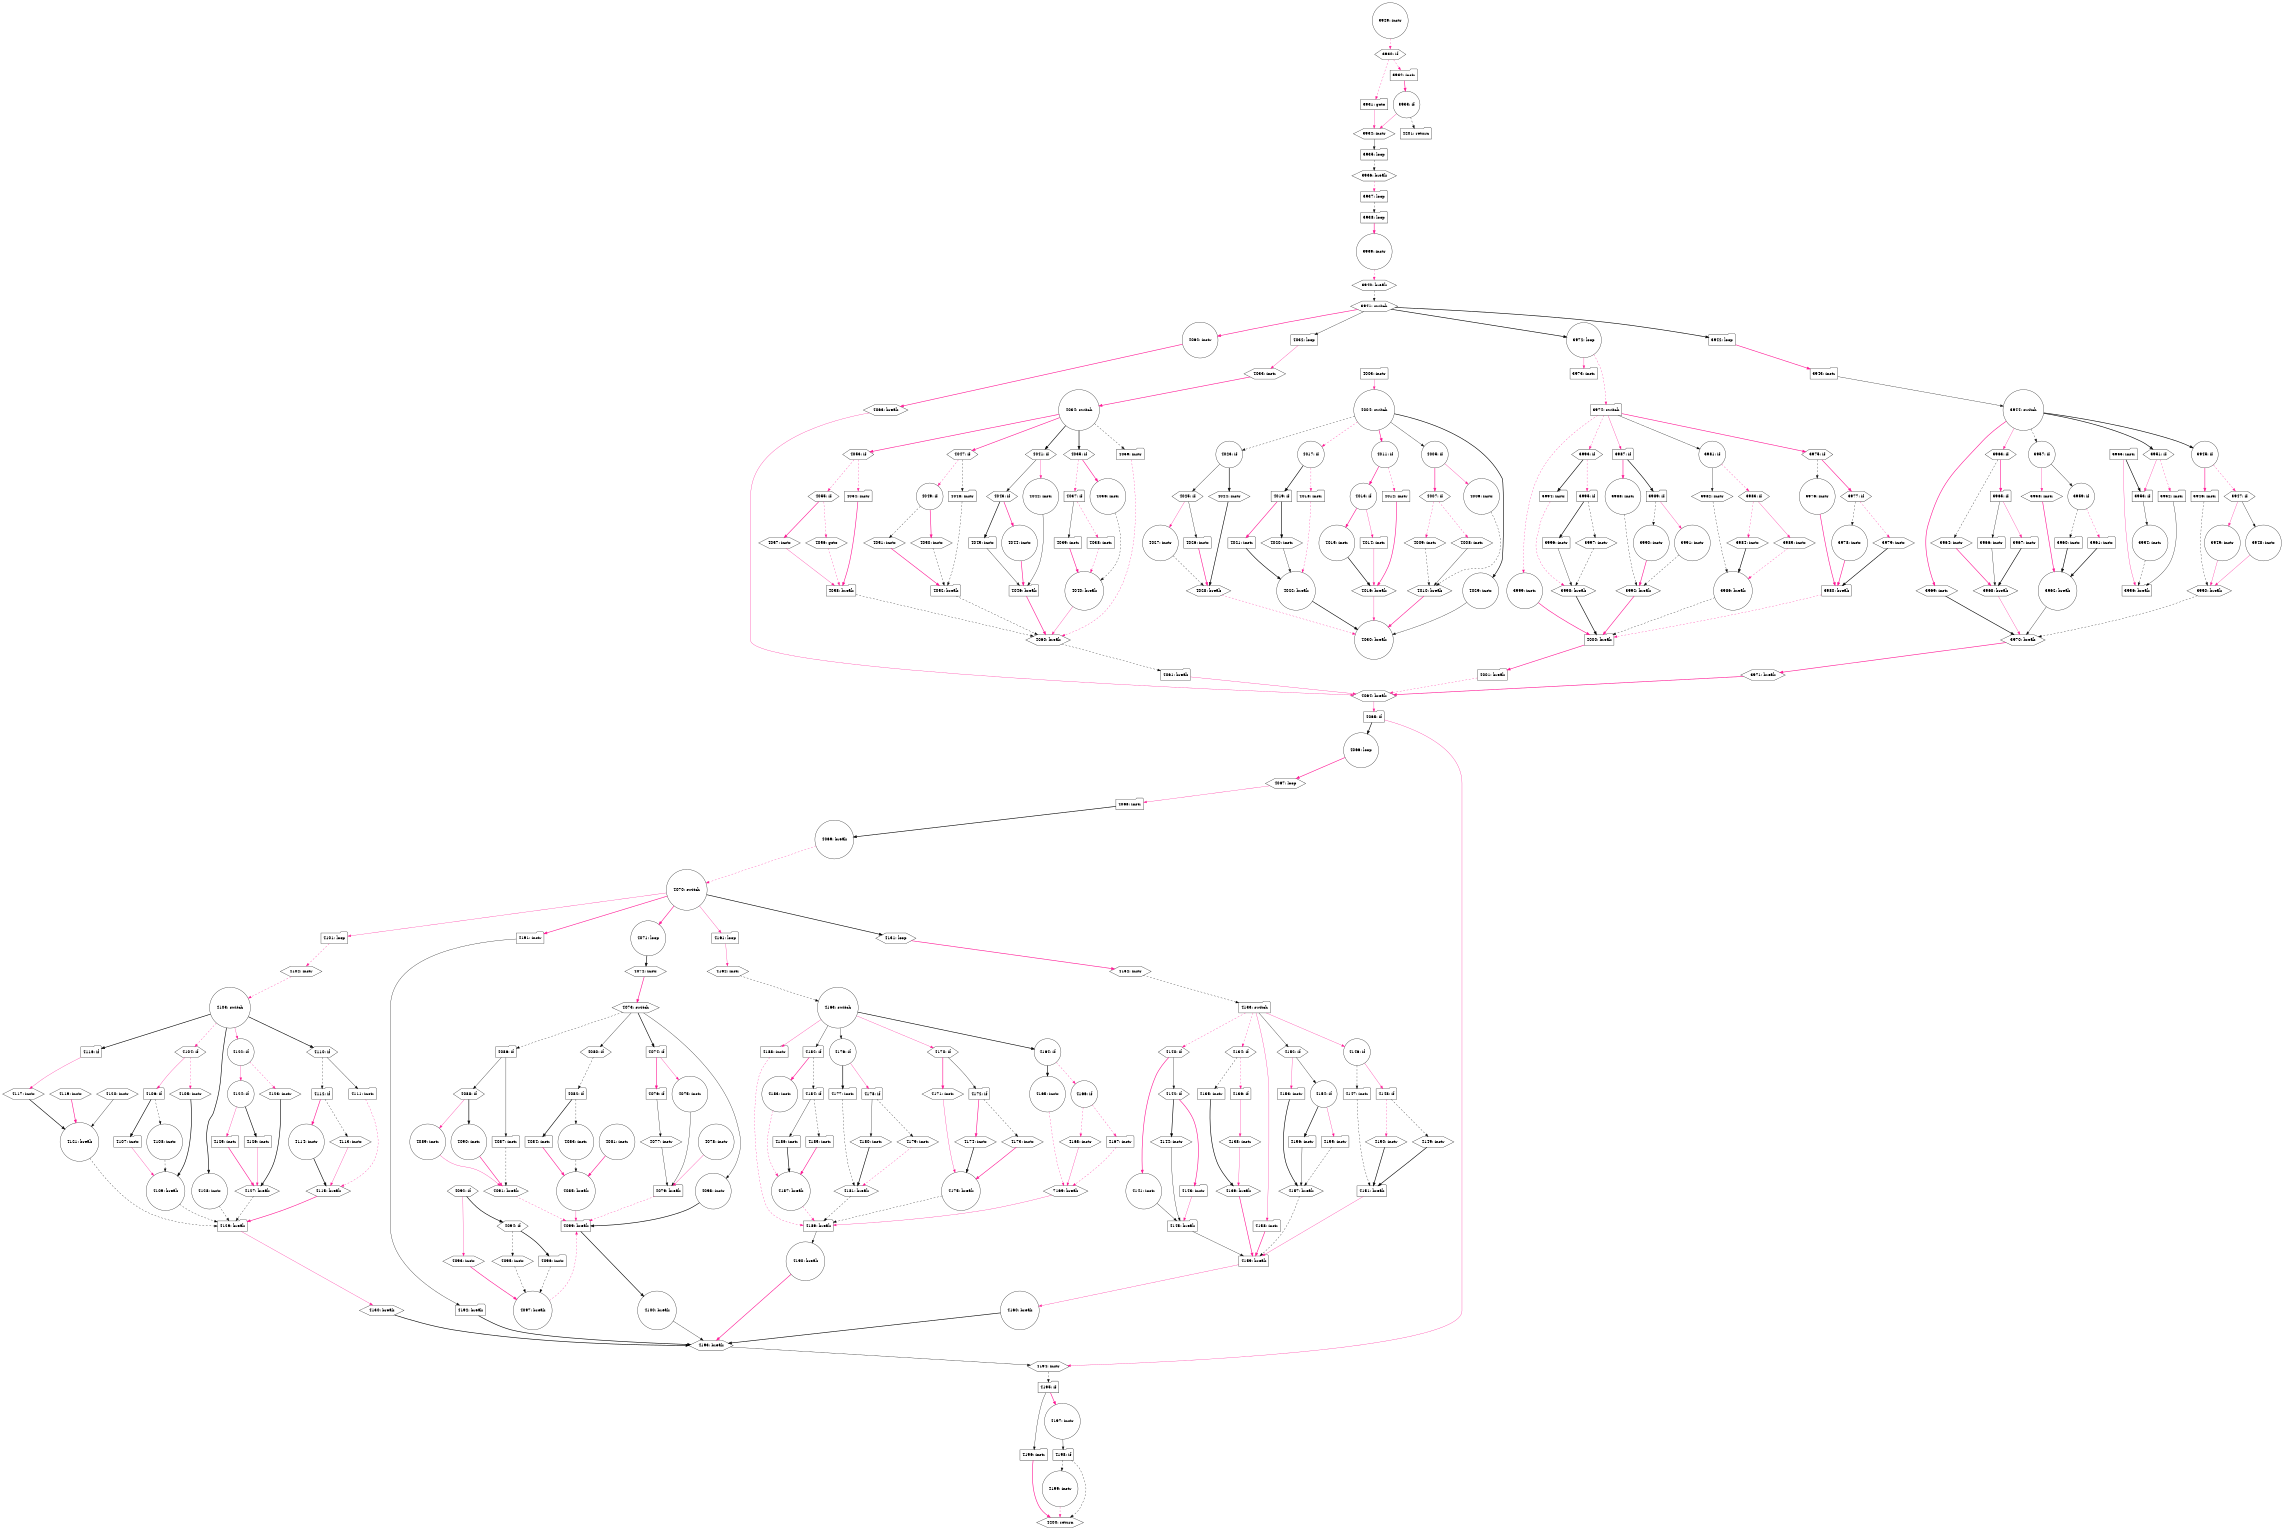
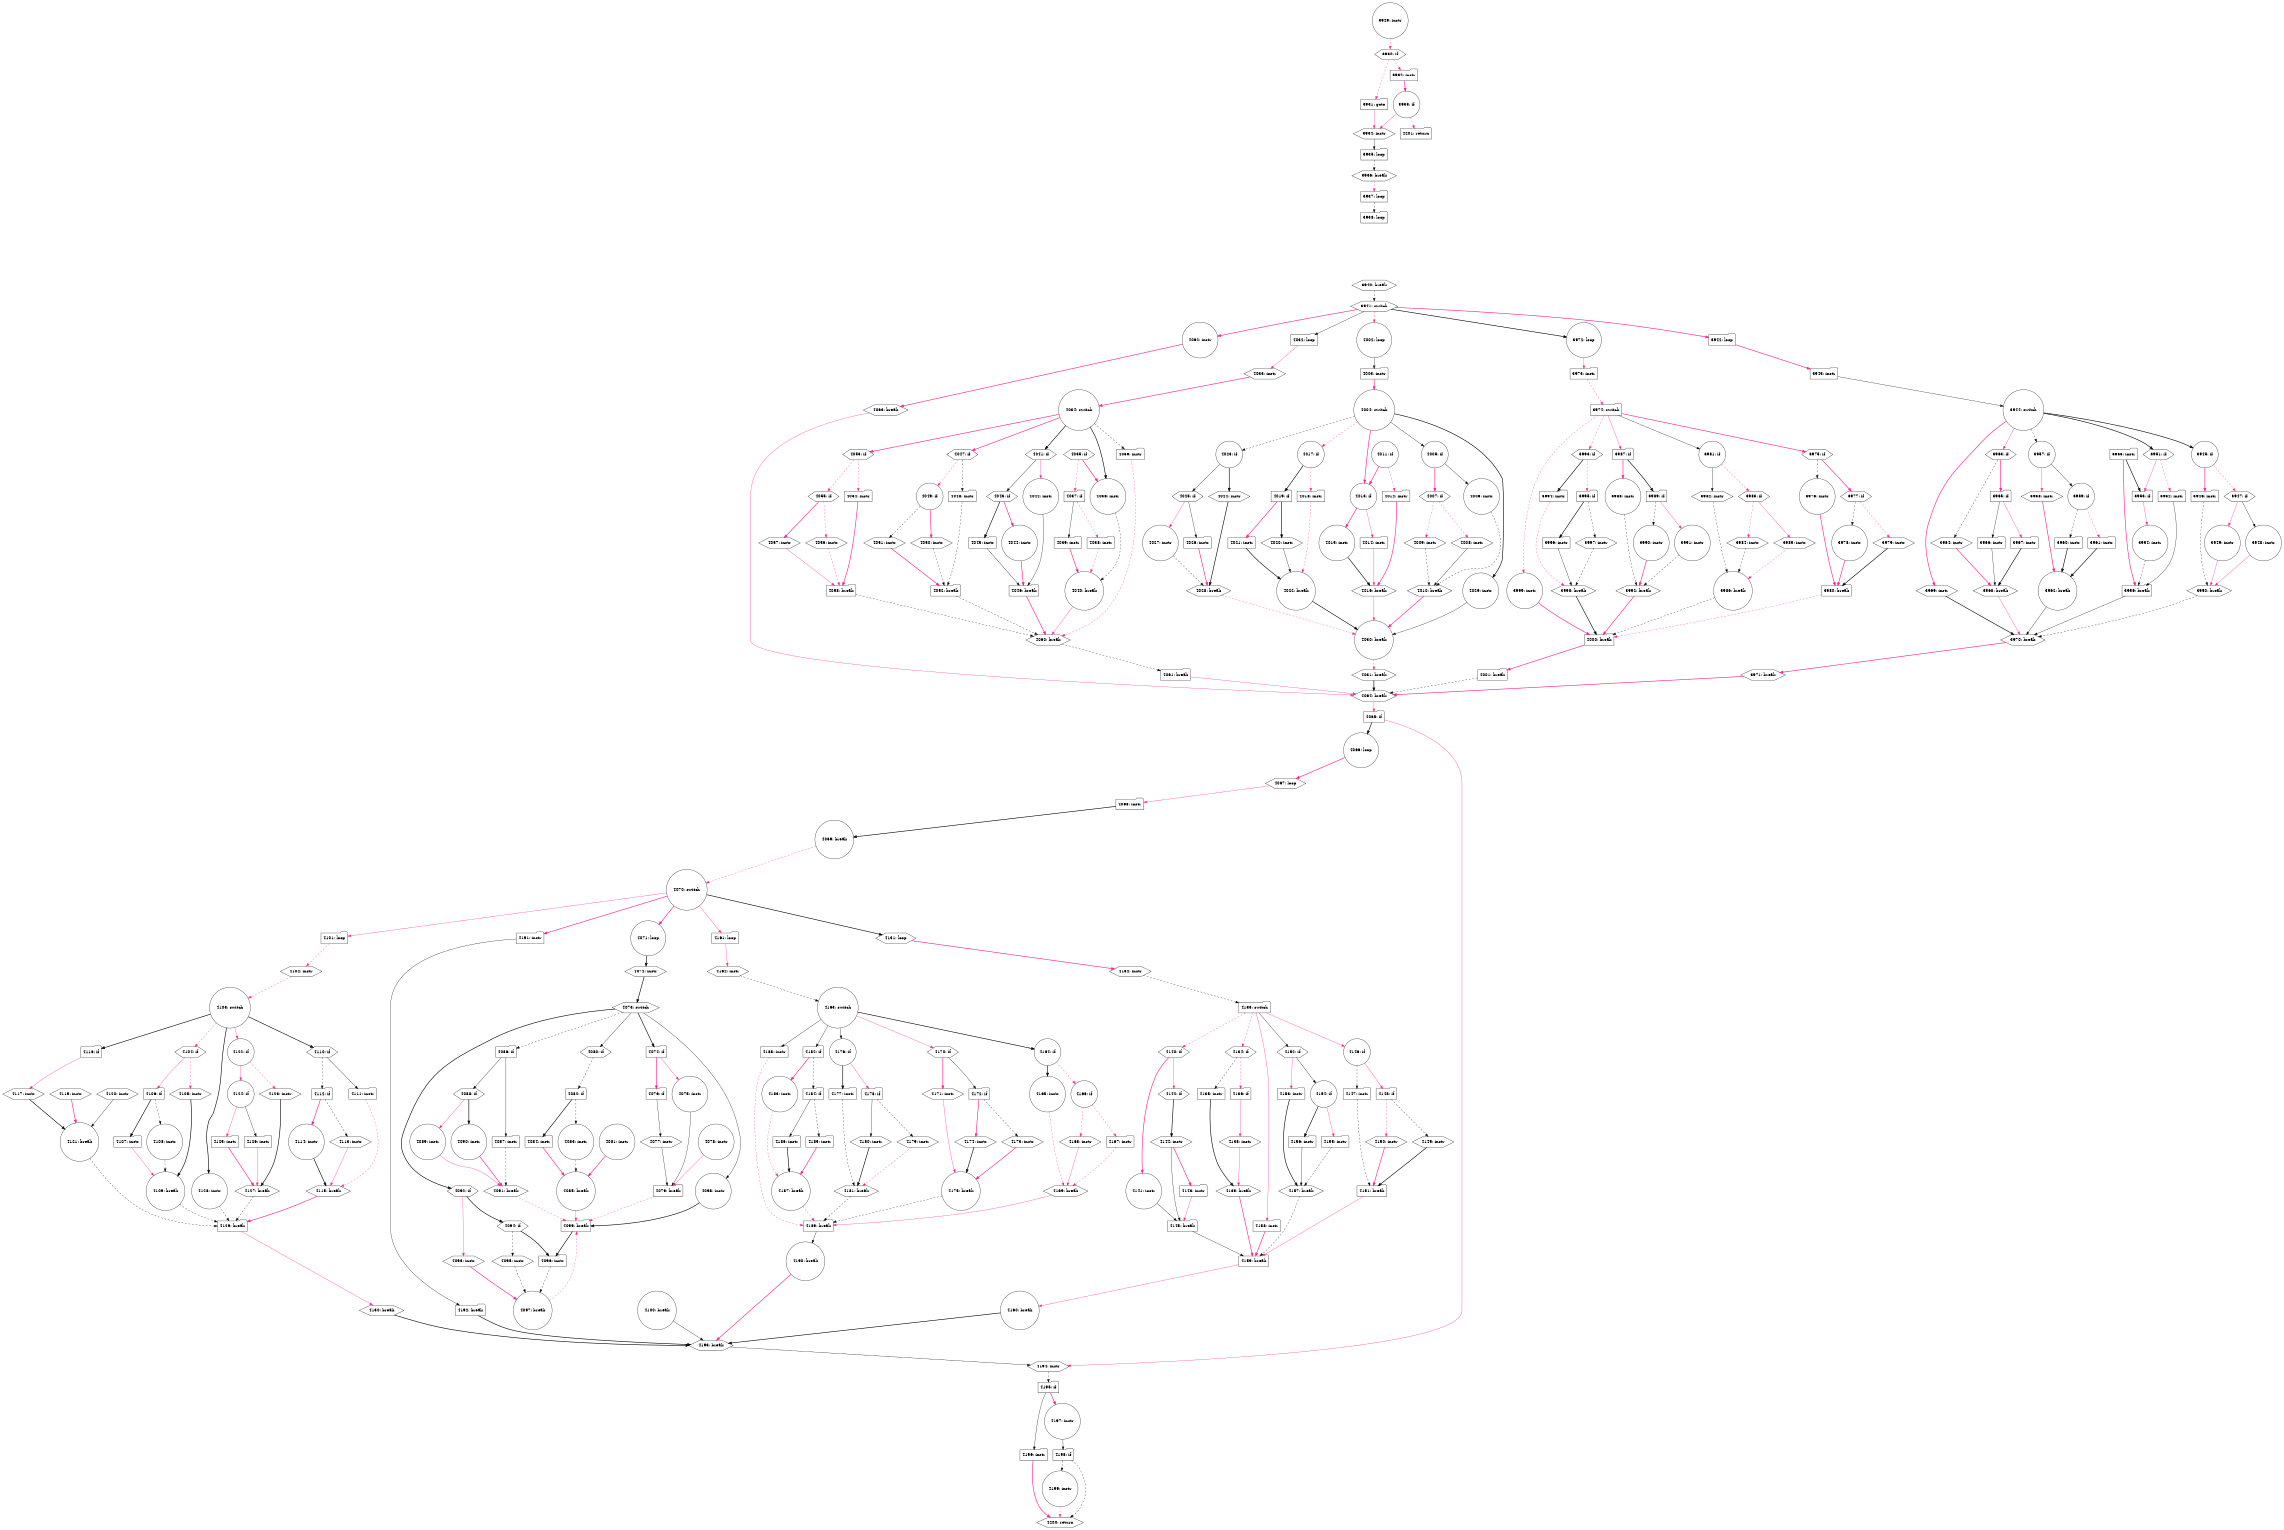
(1412, 122) -> (1412, 122)
(1374, 252) -> none
(1551, 317) -> (1551, 317)
none -> (1374, 340)
(1603, 377) -> (1594, 391)
(1374, 383) -> (1374, 383)
(1380, 434) -> (1367, 455)
(1079, 438) -> (1100, 451)
(1455, 473) -> (1455, 473)
(2145, 512) -> (2145, 512)
(2125, 522) -> (2125, 522)
(826, 543) -> (826, 543)
(1743, 559) -> (1743, 559)
none -> (2081, 615)
none -> (1374, 675)
(1435, 685) -> (1435, 685)
(641, 988) -> (641, 988)
(802, 1032) -> (802, 1032)
none -> (454, 1060)
(1174, 1072) -> (1174, 1072)
(250, 1120) -> (250, 1120)
(1198, 1139) -> (1182, 1165)
(1379, 1165) -> (1379, 1165)
(1066, 1191) -> (1066, 1191)
(611, 1263) -> (565, 1242)
